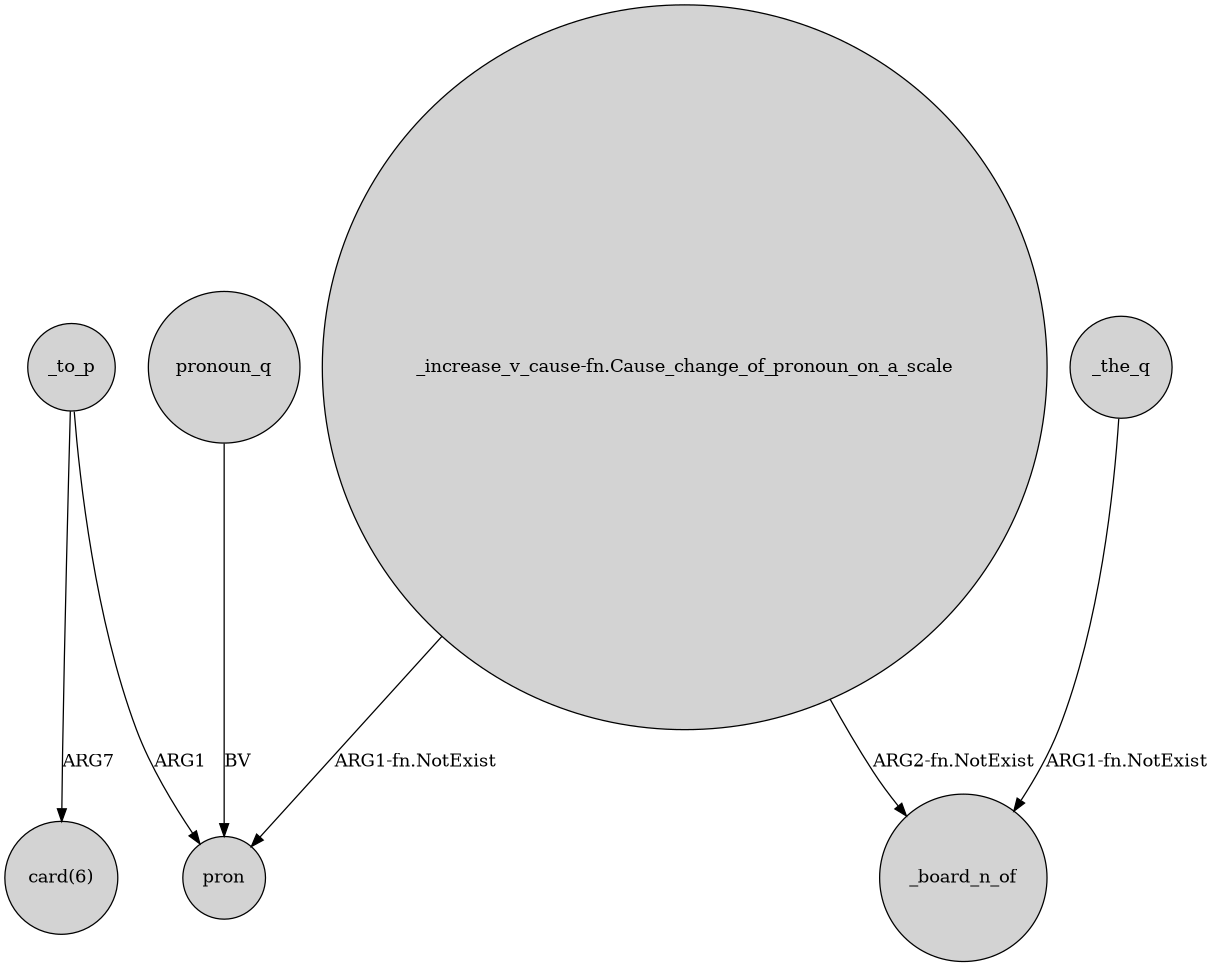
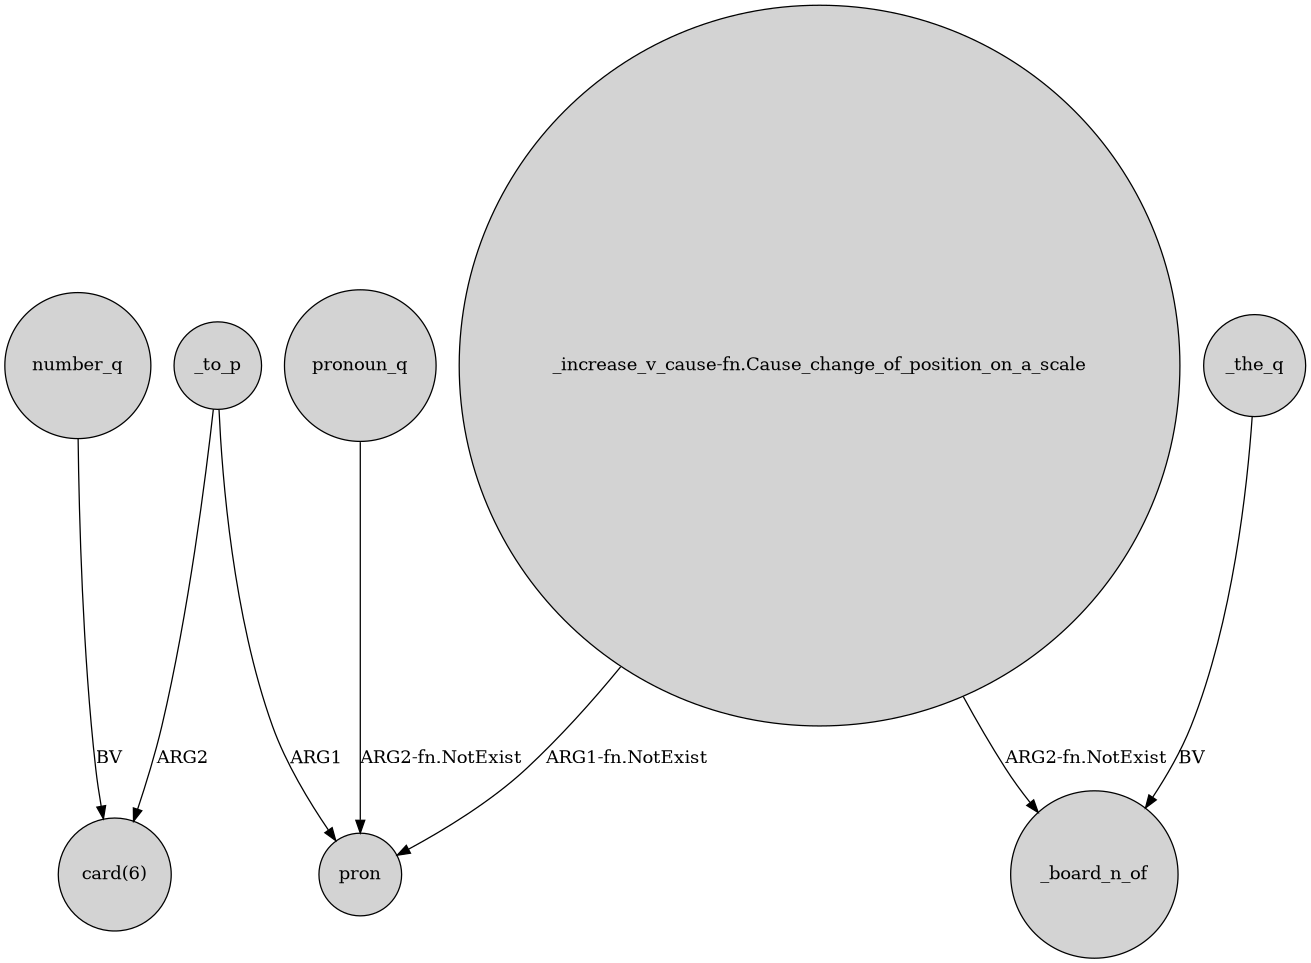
none -> (78, 366)
(685, 367) -> (820, 366)
(89, 762) -> (183, 759)
(238, 762) -> (441, 759)
(1127, 762) -> (1192, 759)
